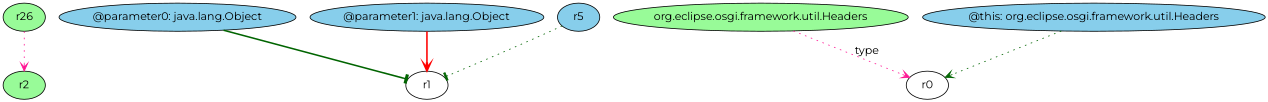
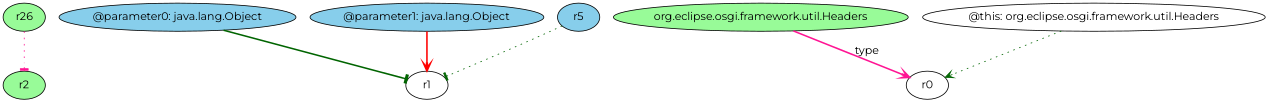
(1094, 17) -> (1094, 17)
(24, 47) -> (24, 47)
(848, 53) -> (848, 53)
